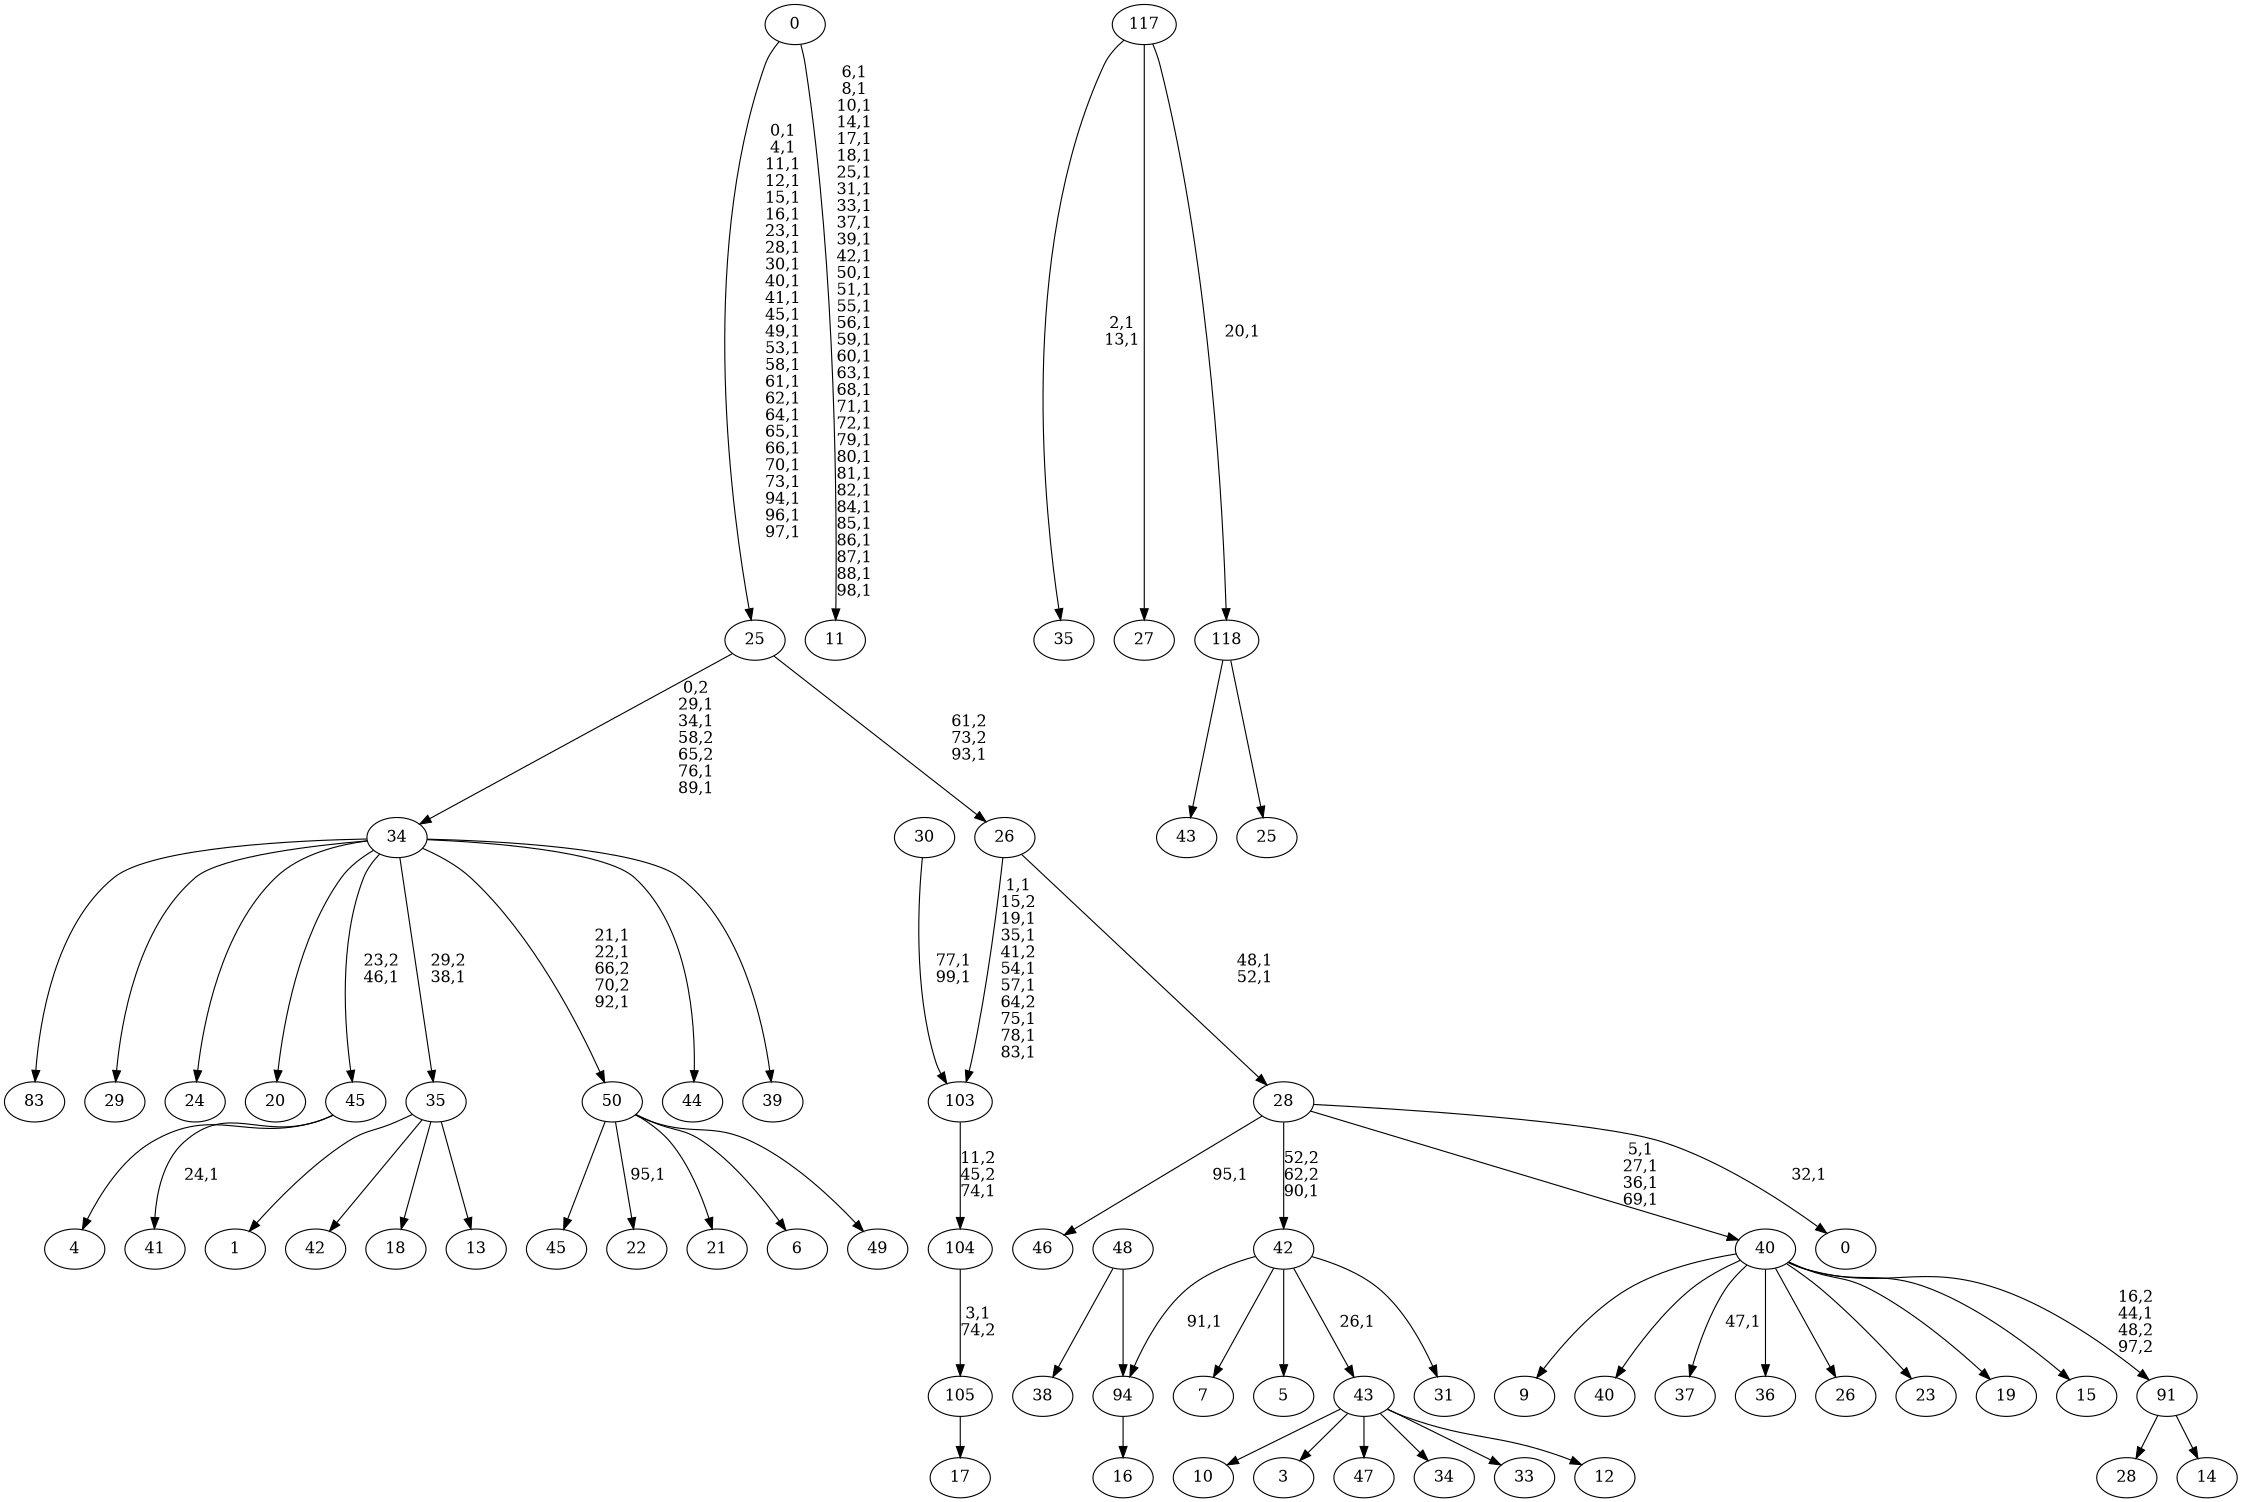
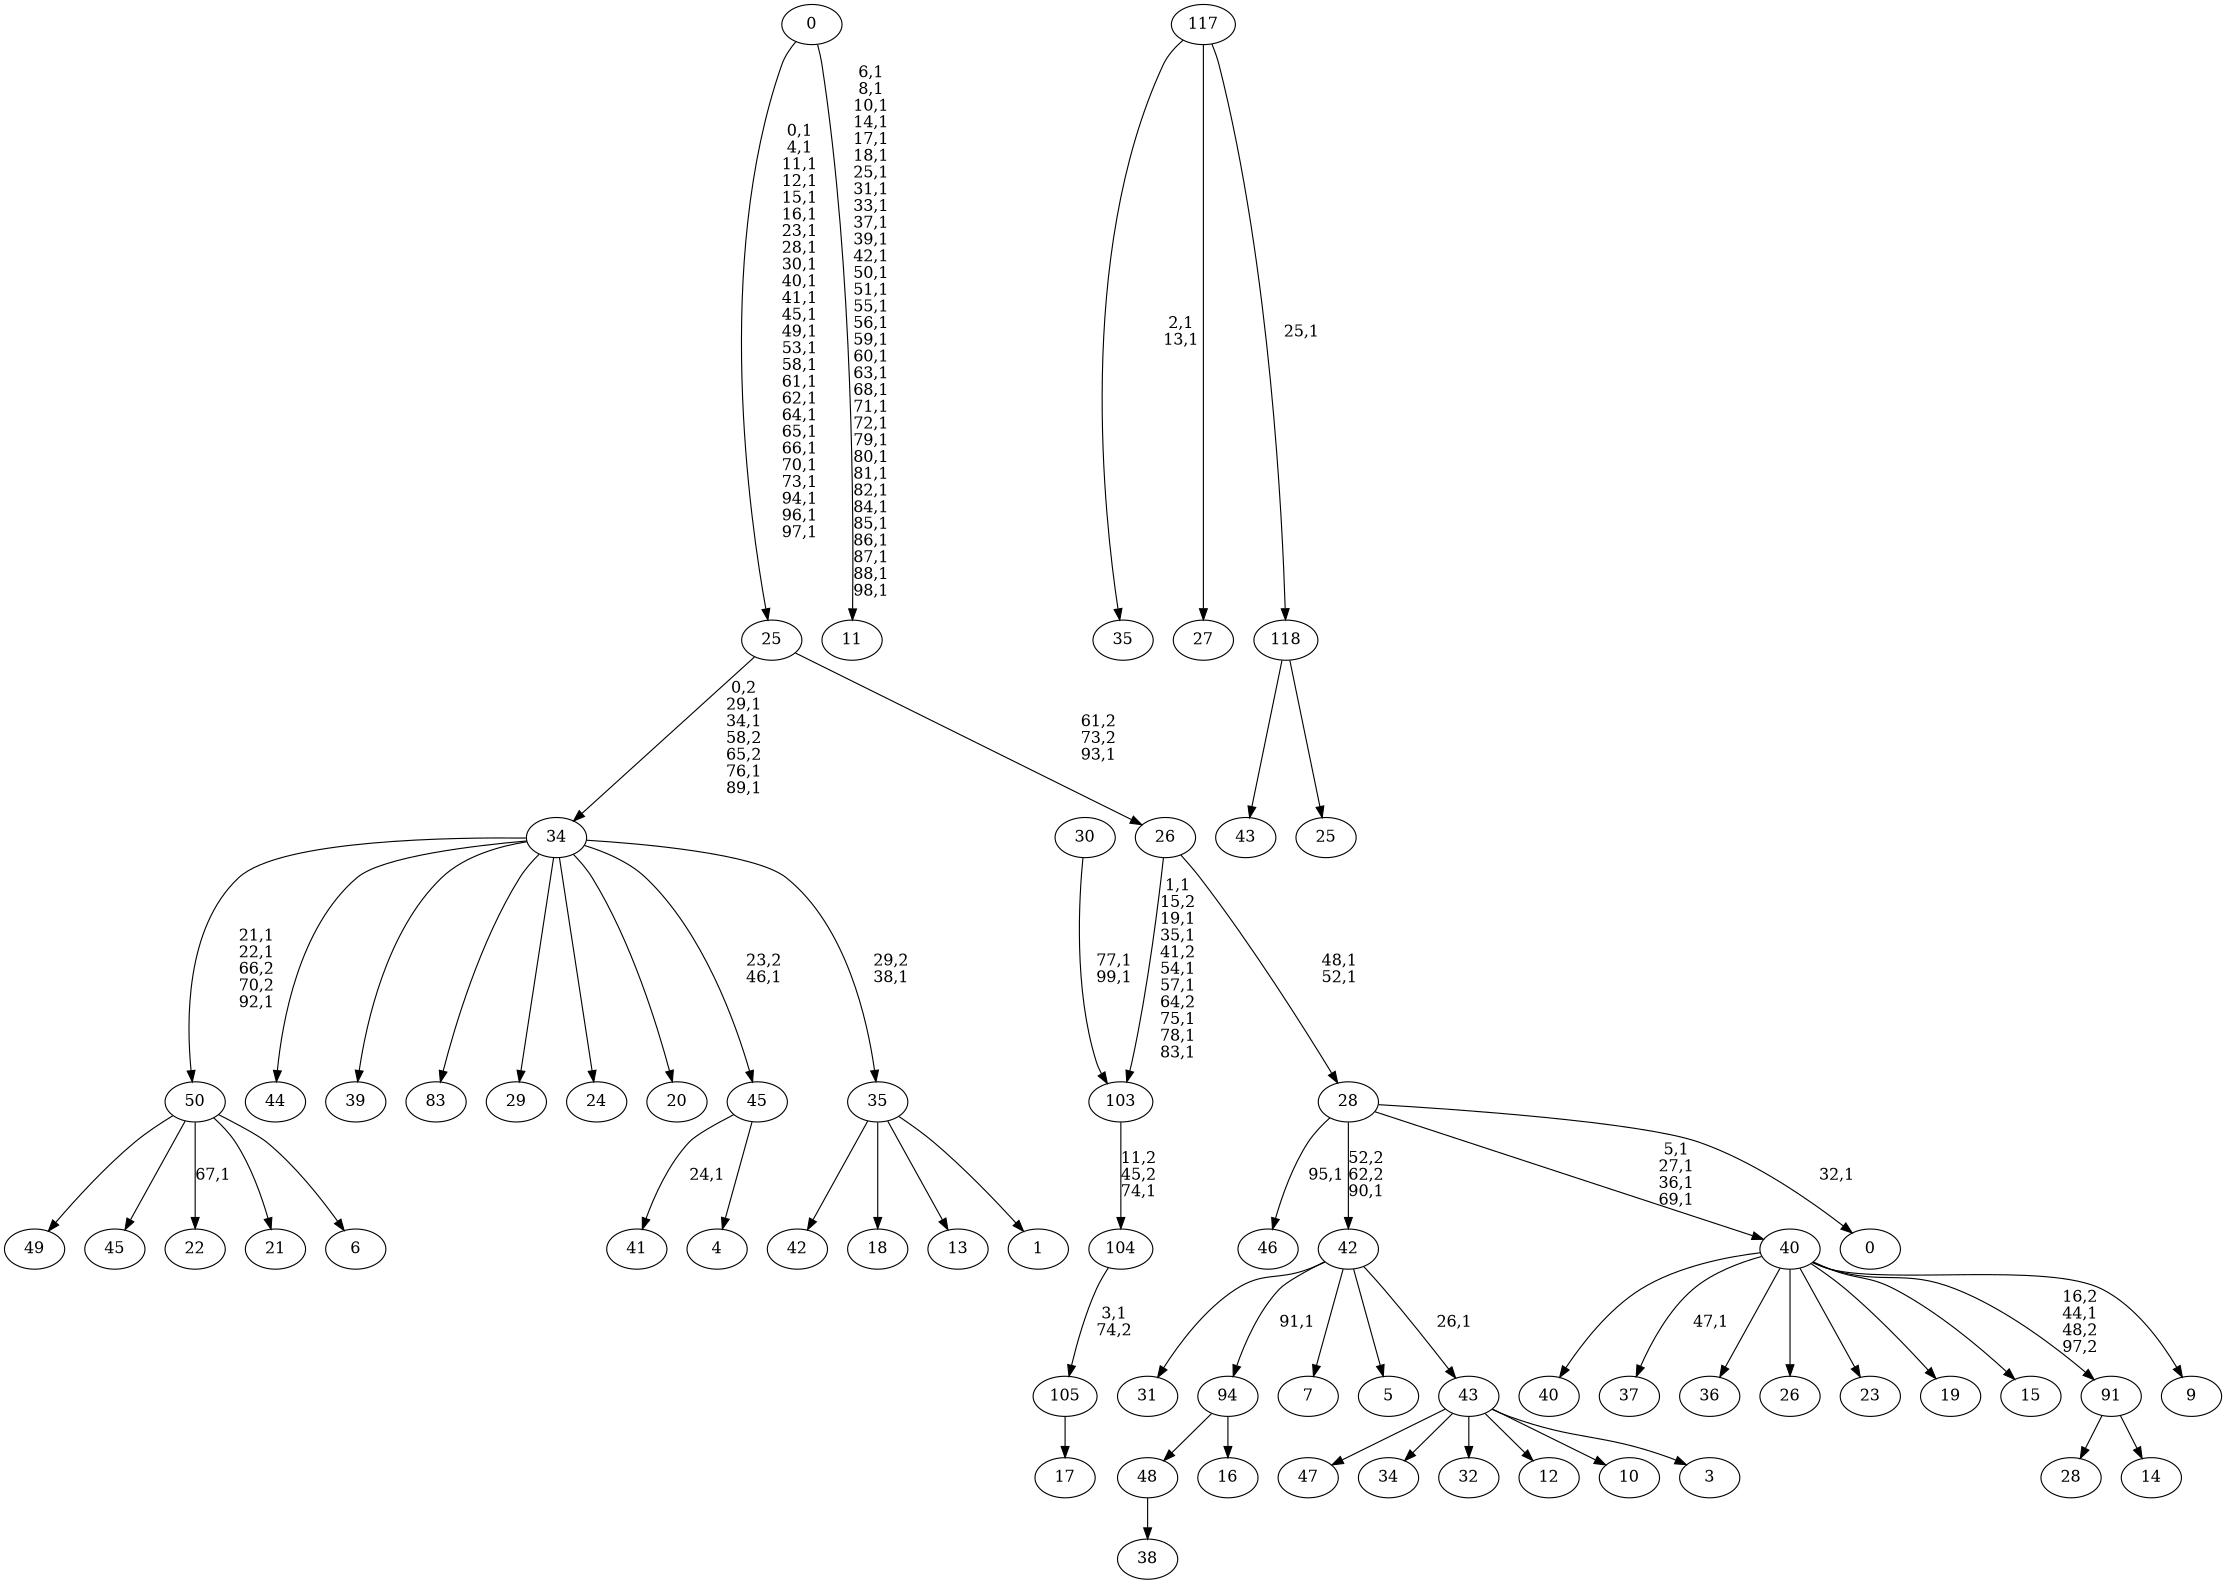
(1242, 332) -> (1302, 332)
(648, 1176) -> (213, 1176)
(1123, 1317) -> (1192, 1433)
(1525, 1478) -> (1469, 1478)
